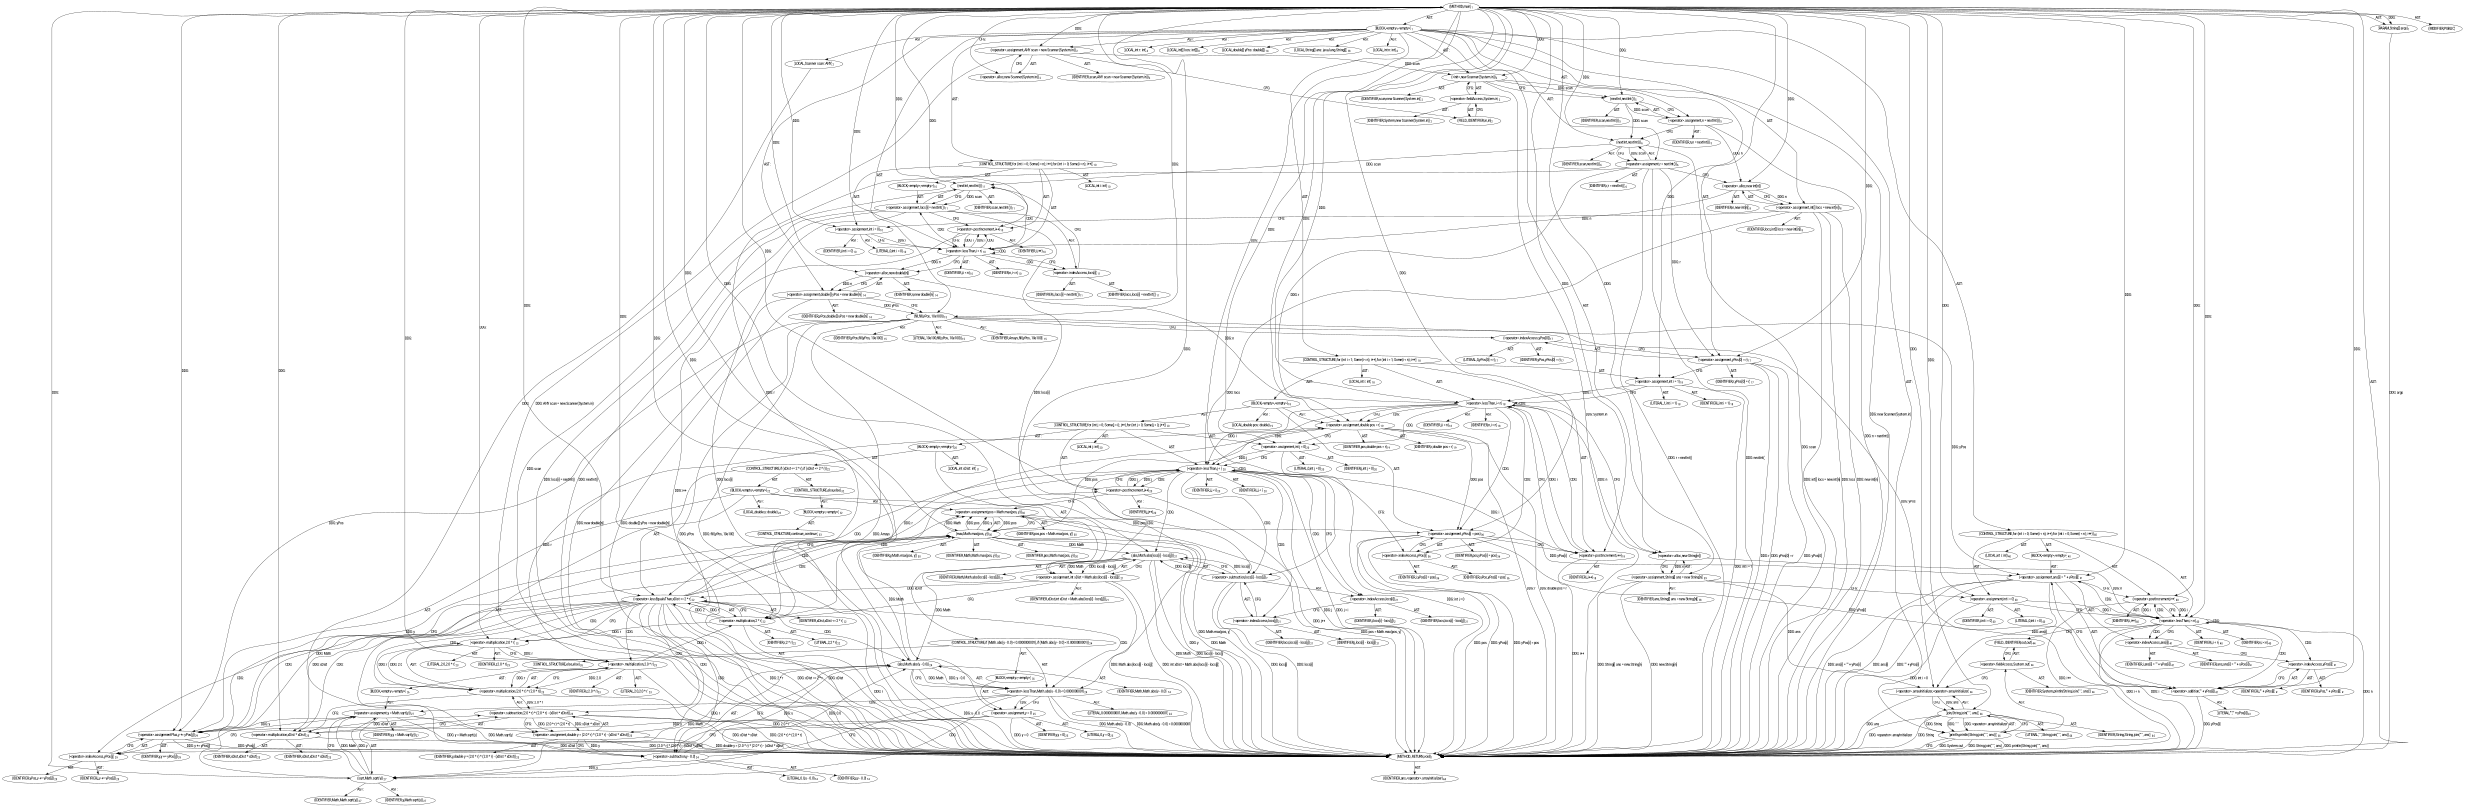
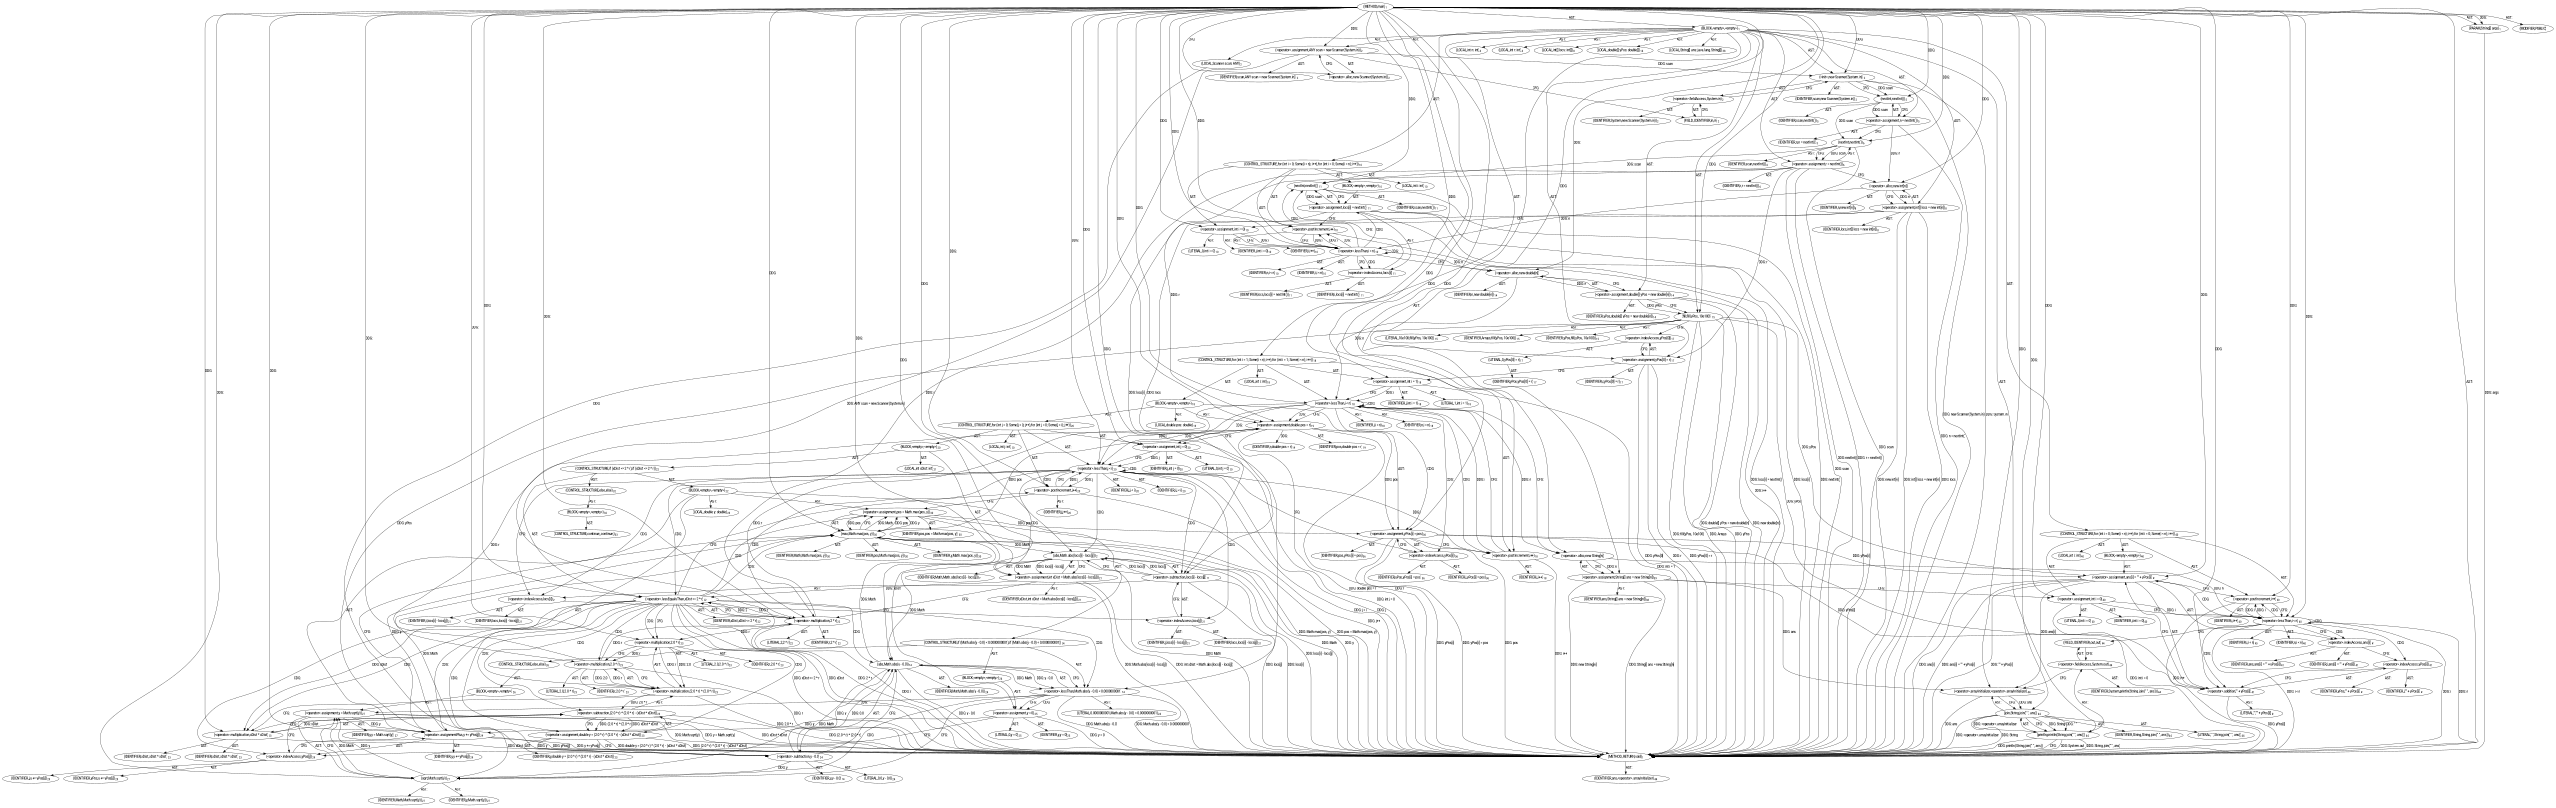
(754, 17) -> (950, 90)
(1534, 348) -> (1510, 370)
(1404, 436) -> (1284, 436)
